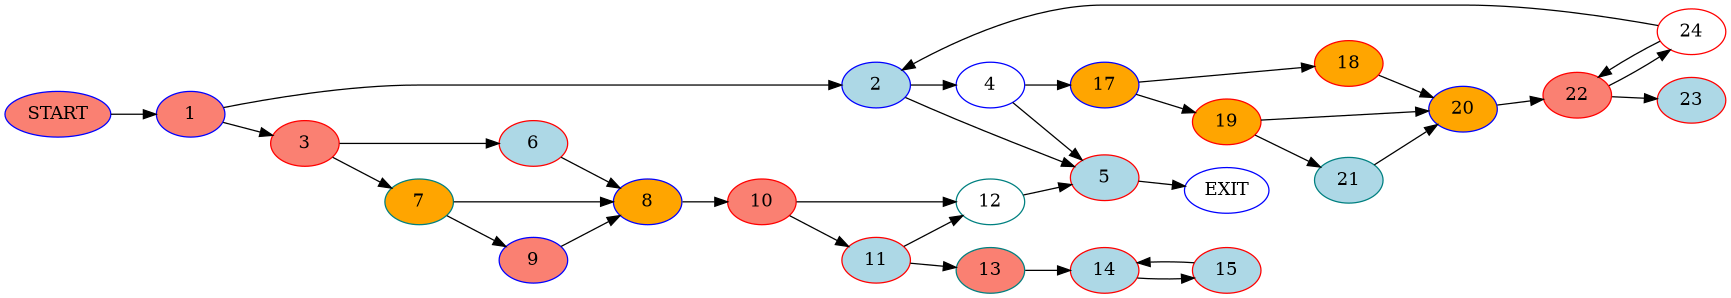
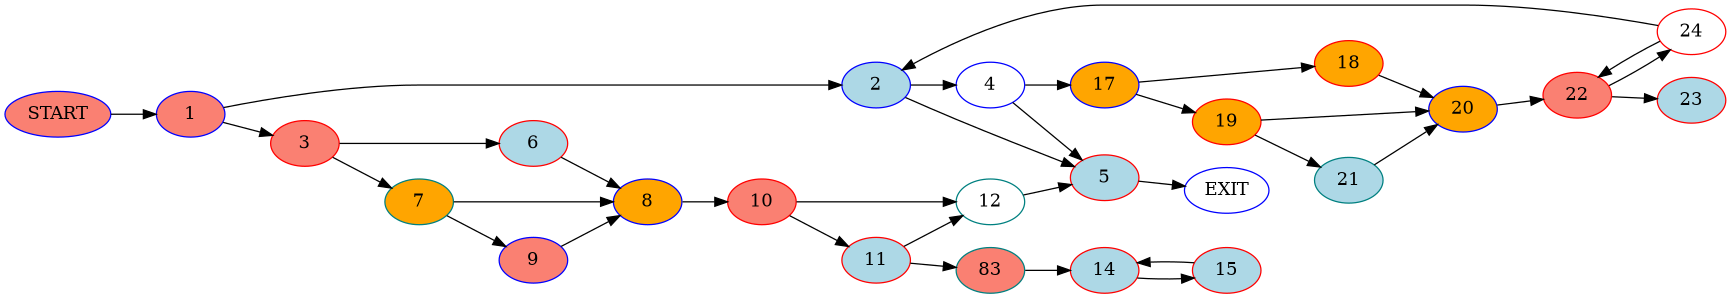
(990, 270) -> (990, 270)
